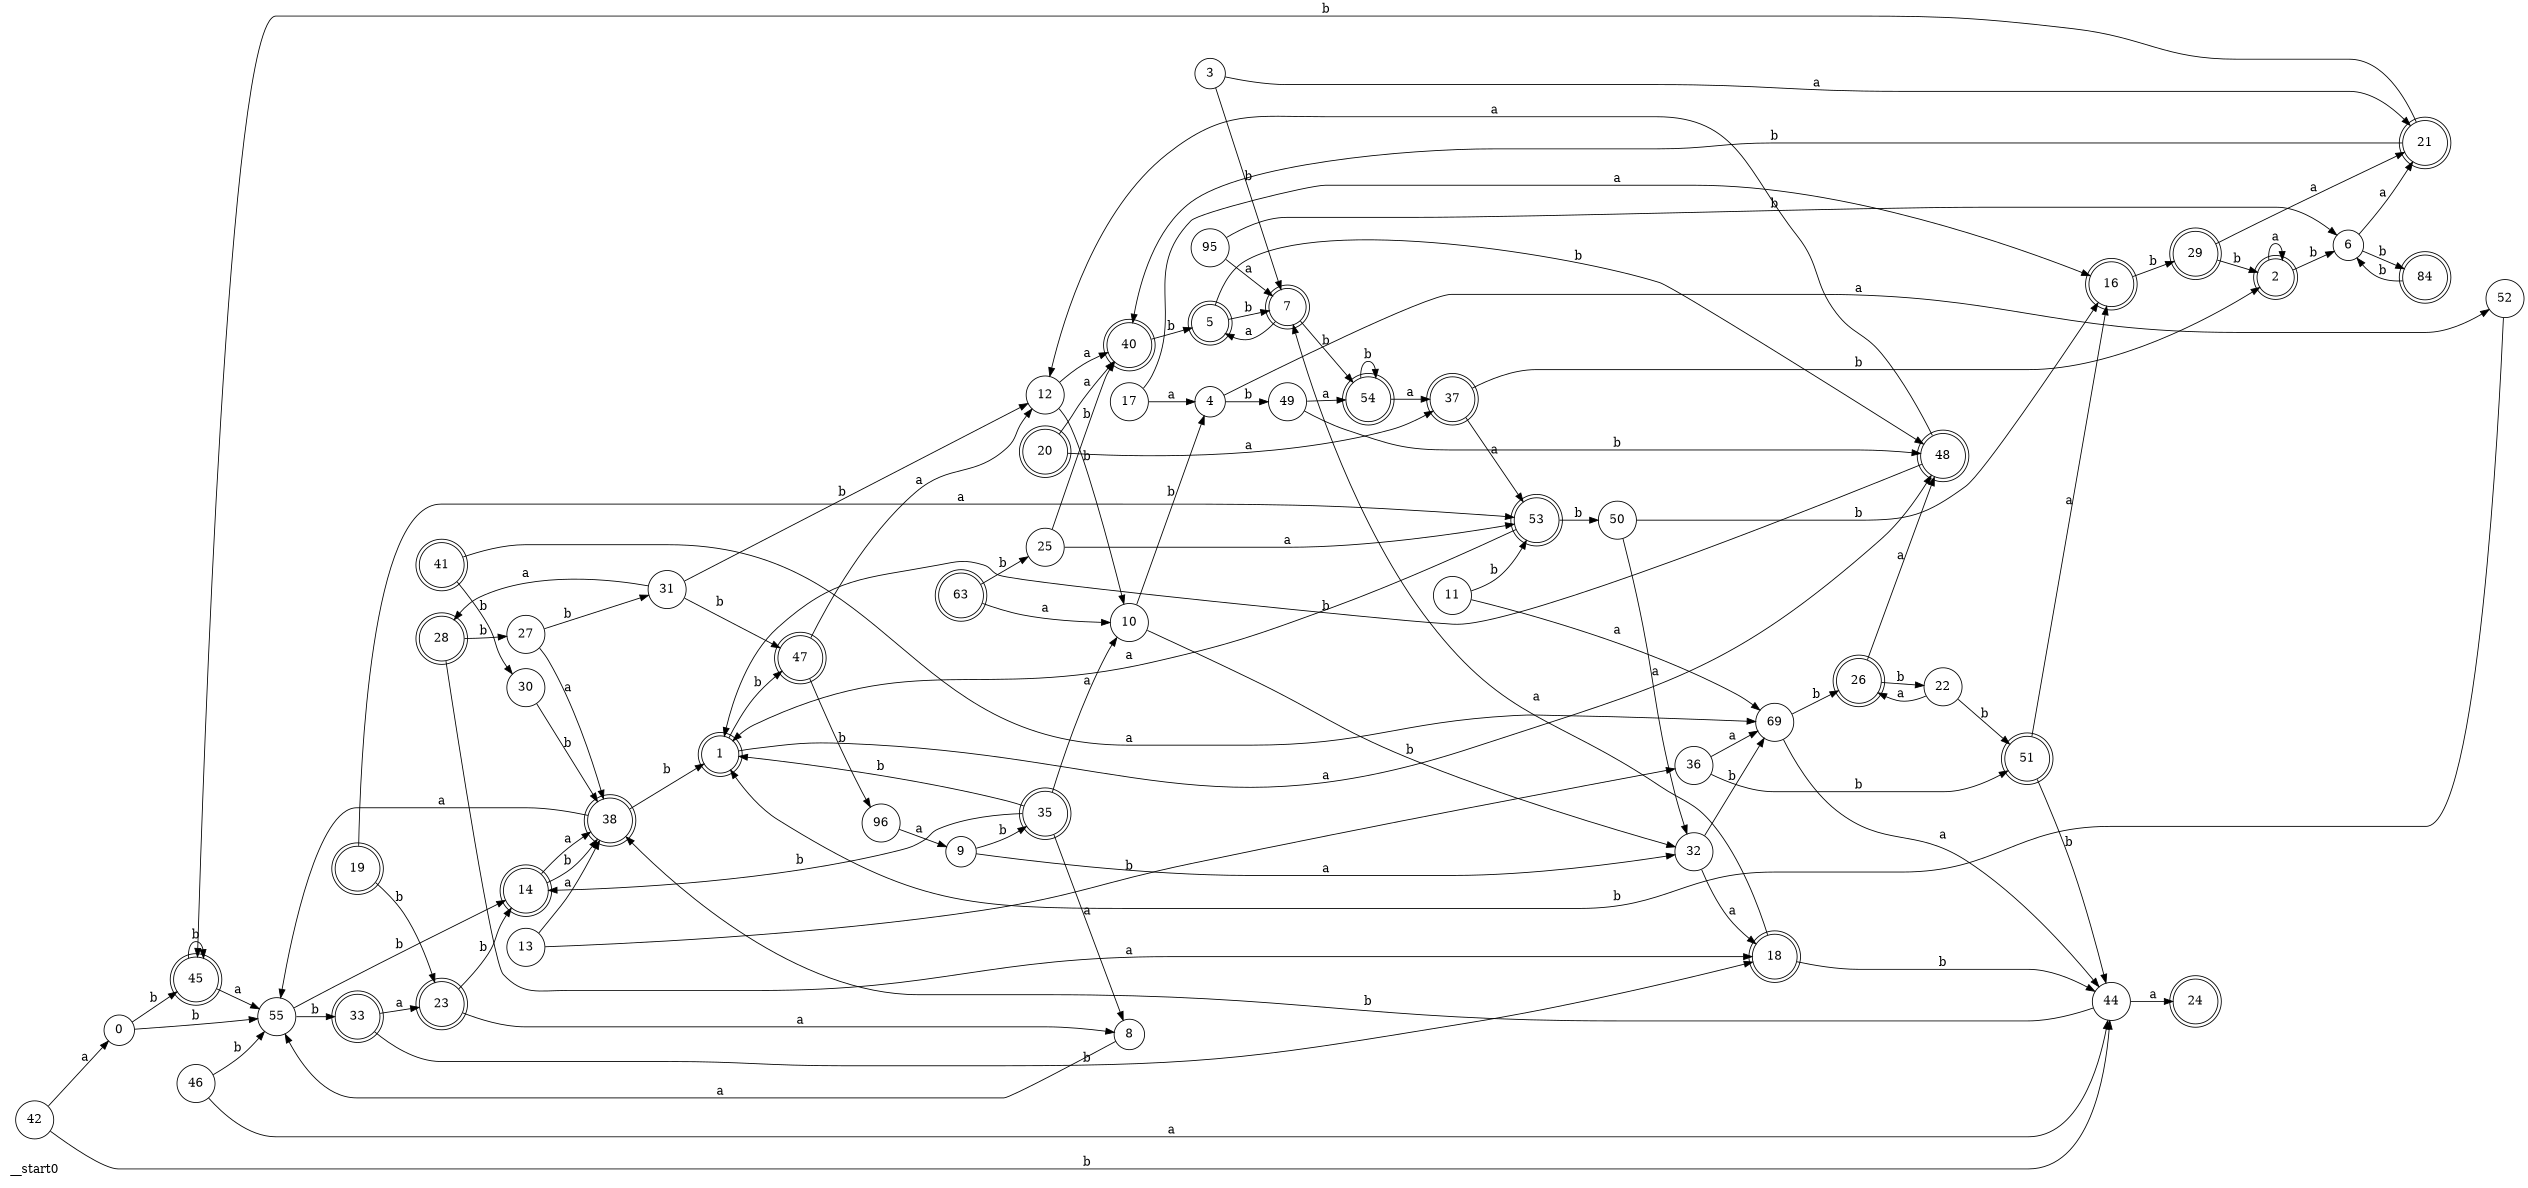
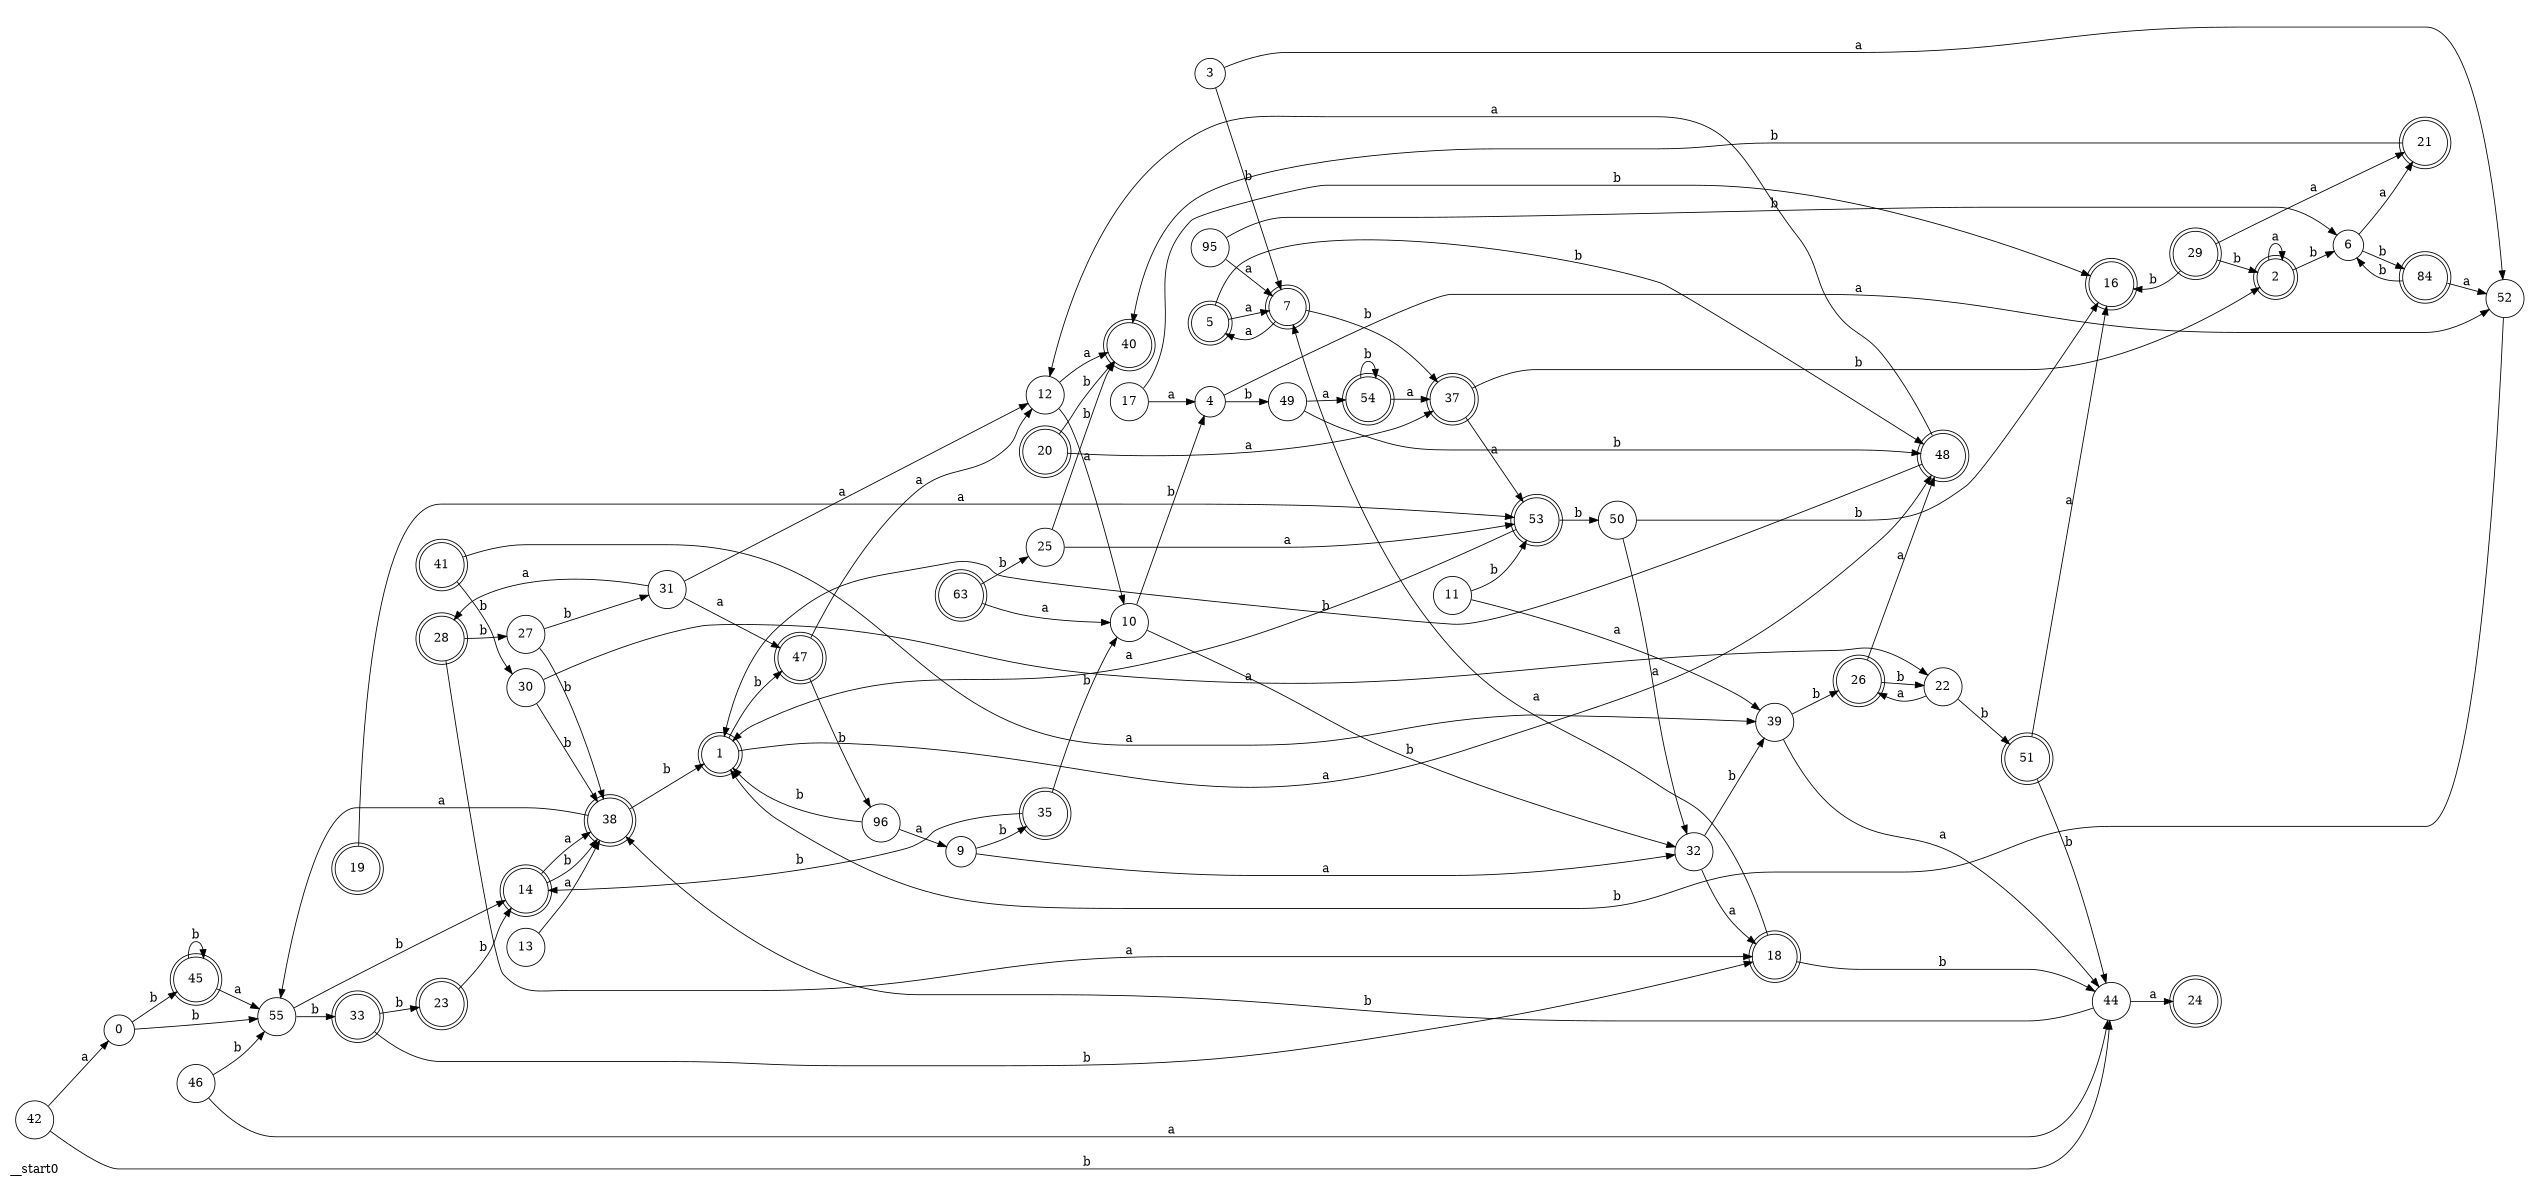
(893, 16) -> none
(1818, 90) -> (1957, 49)
(1617, 179) -> (1617, 179)
(2150, 270) -> (2163, 284)
none -> (2463, 287)
(1249, 308) -> (1249, 308)
(1170, 334) -> none
(1326, 351) -> (1375, 332)
(1087, 383) -> (1087, 383)
(1087, 457) -> (1087, 457)
(842, 493) -> (842, 493)
(720, 603) -> (720, 603)
(1087, 681) -> (1087, 681)
none -> (1228, 682)
(568, 688) -> (568, 688)
(1775, 722) -> (1775, 722)
(1694, 765) -> none
(887, 777) -> (796, 809)
(410, 924) -> none
(400, 1004) -> (400, 1004)
(1129, 1034) -> none
